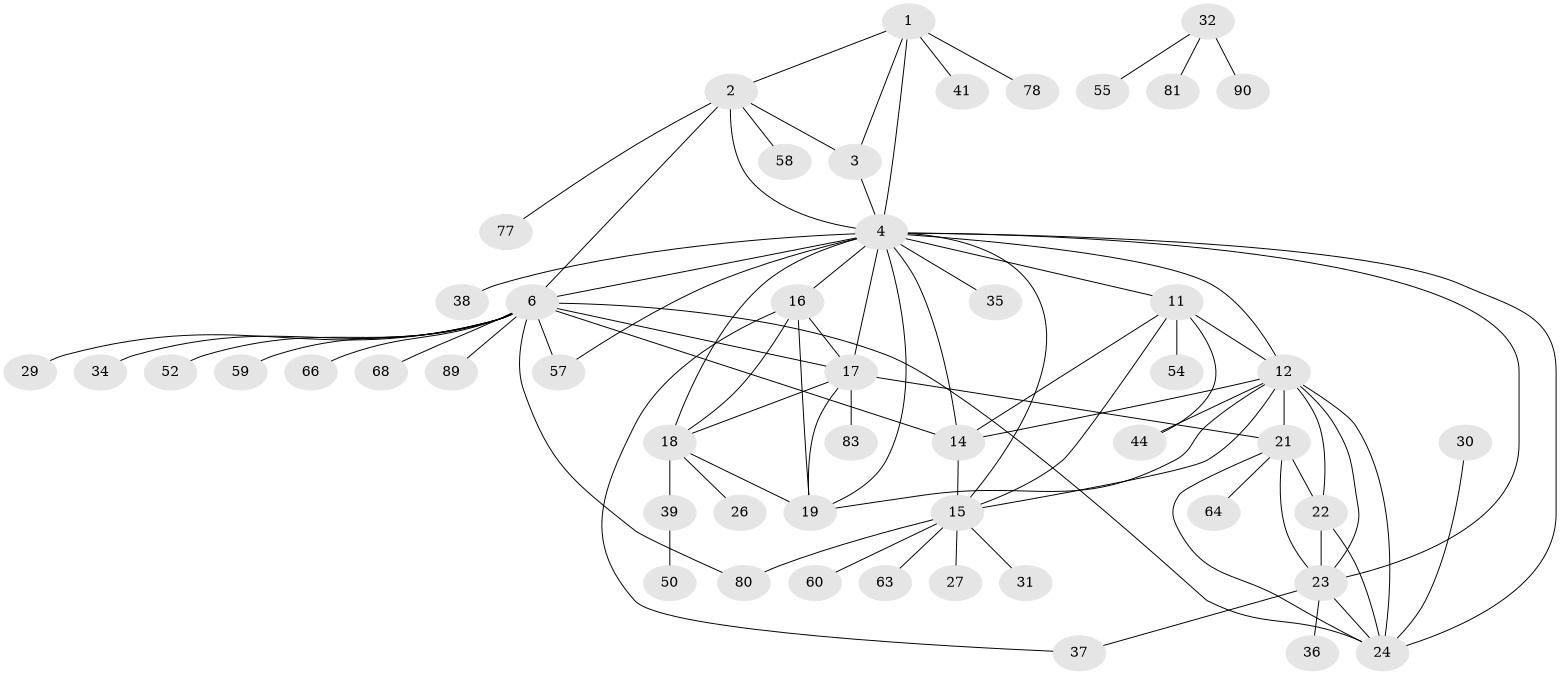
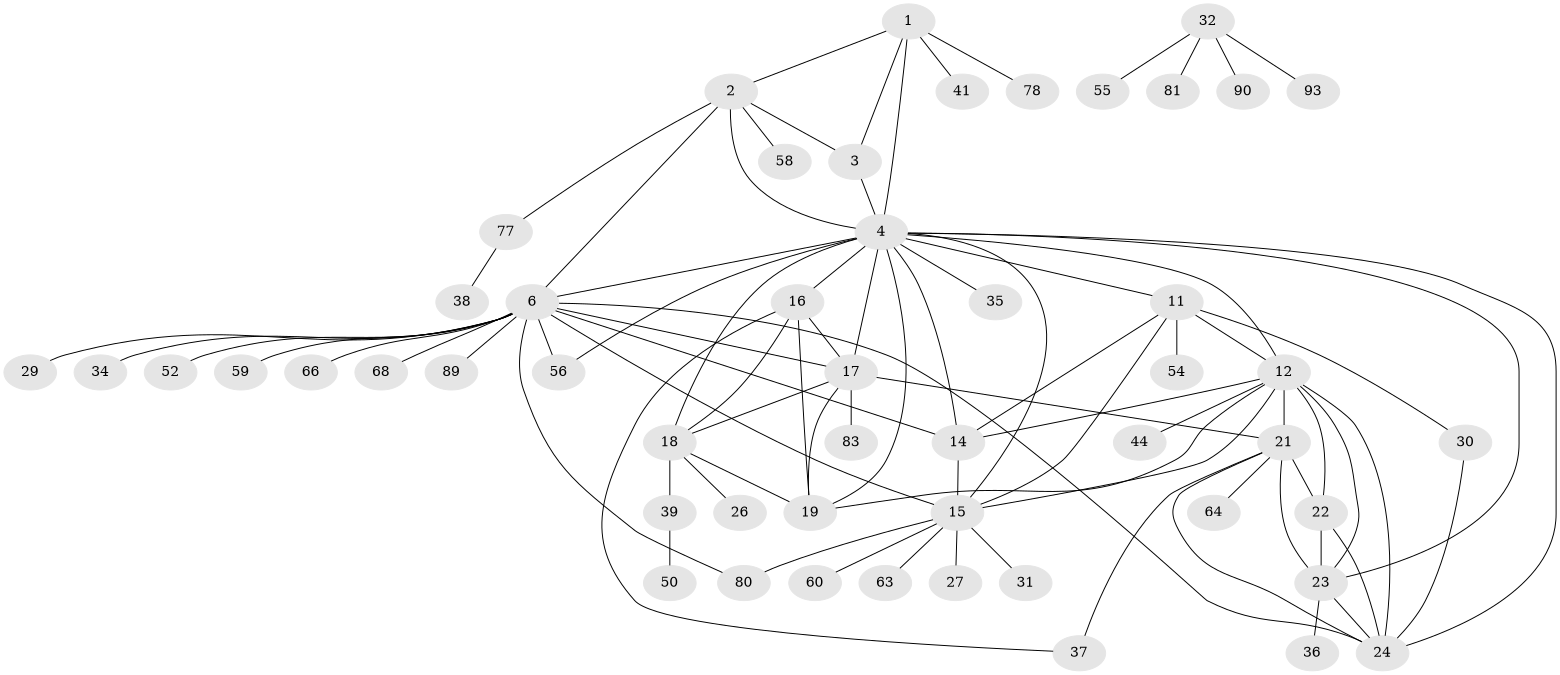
none -> (1313, 92)
(667, 250) -> (484, 267)
(559, 372) -> (559, 372)
(1215, 380) -> (1329, 360)
none -> (747, 426)
(1200, 618) -> (1148, 518)
